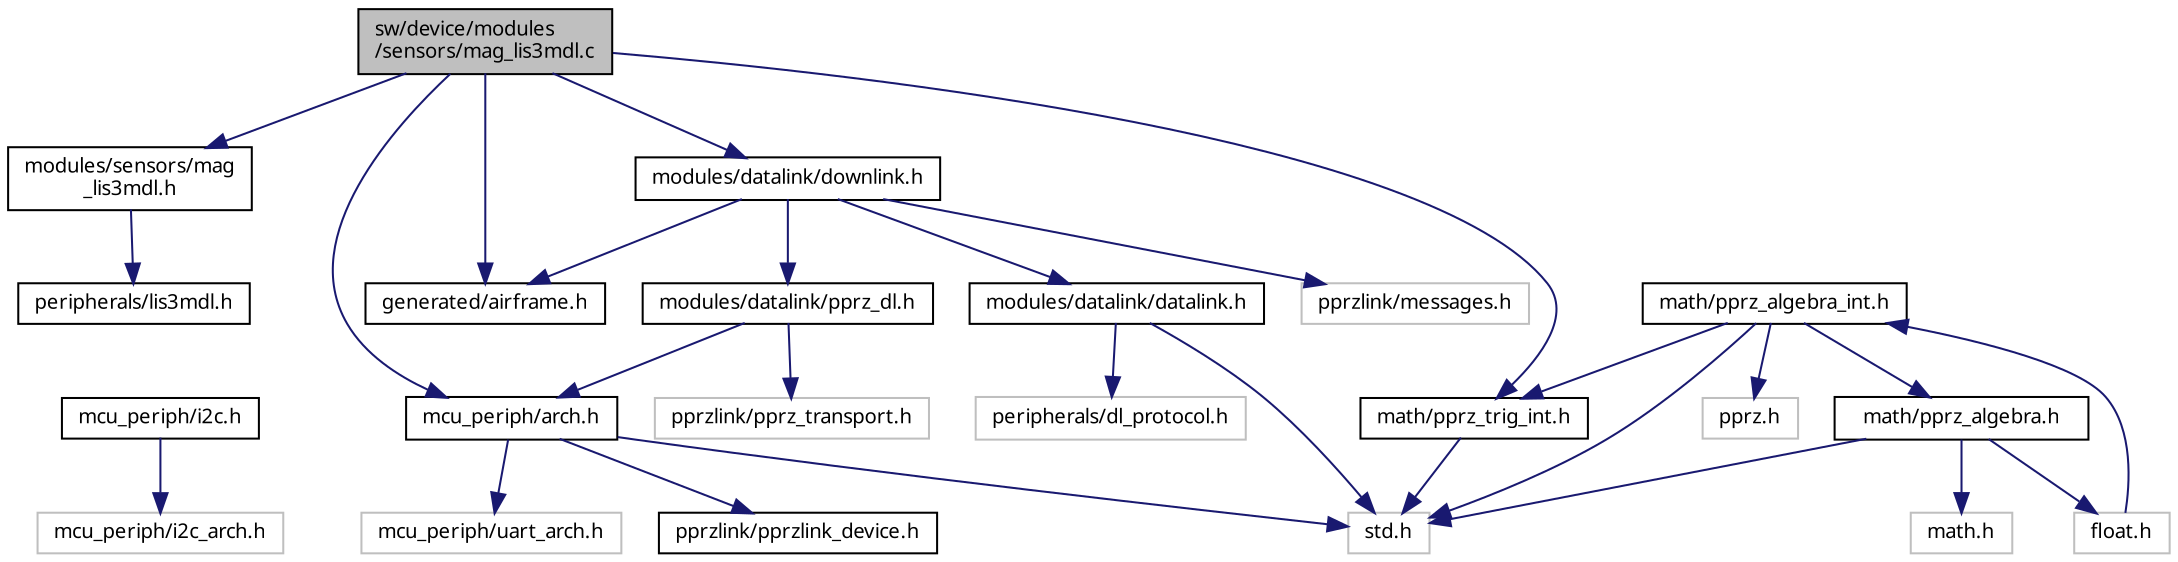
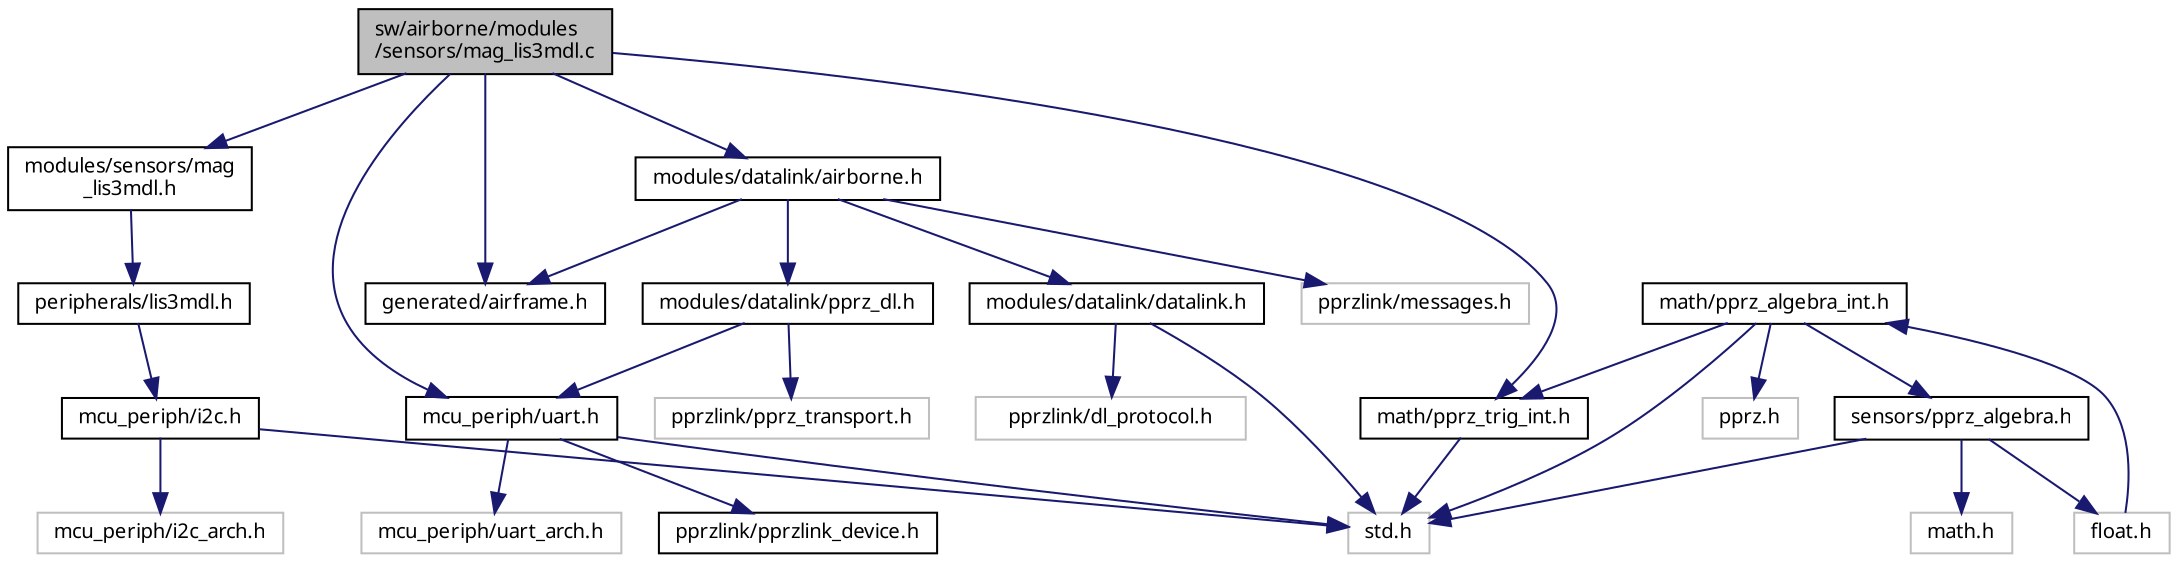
(485, 42) -> (485, 42)
(788, 179) -> (788, 179)
none -> (145, 351)
(512, 418) -> (512, 418)
(1111, 418) -> (1111, 418)
(1962, 418) -> (1962, 418)
none -> (793, 477)
